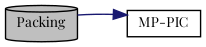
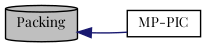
(95, 14) -> (109, 33)
